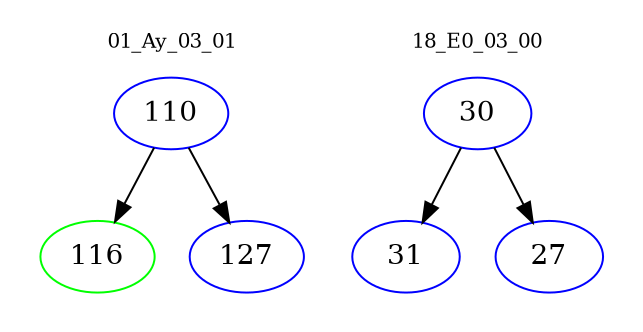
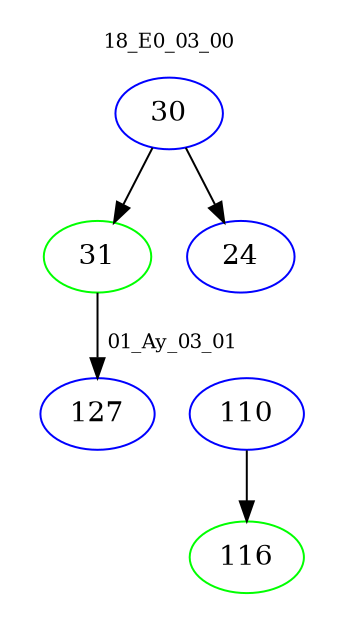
(204, 176) -> (98, 337)
(406, 257) -> (98, 257)
(549, 257) -> (241, 257)
